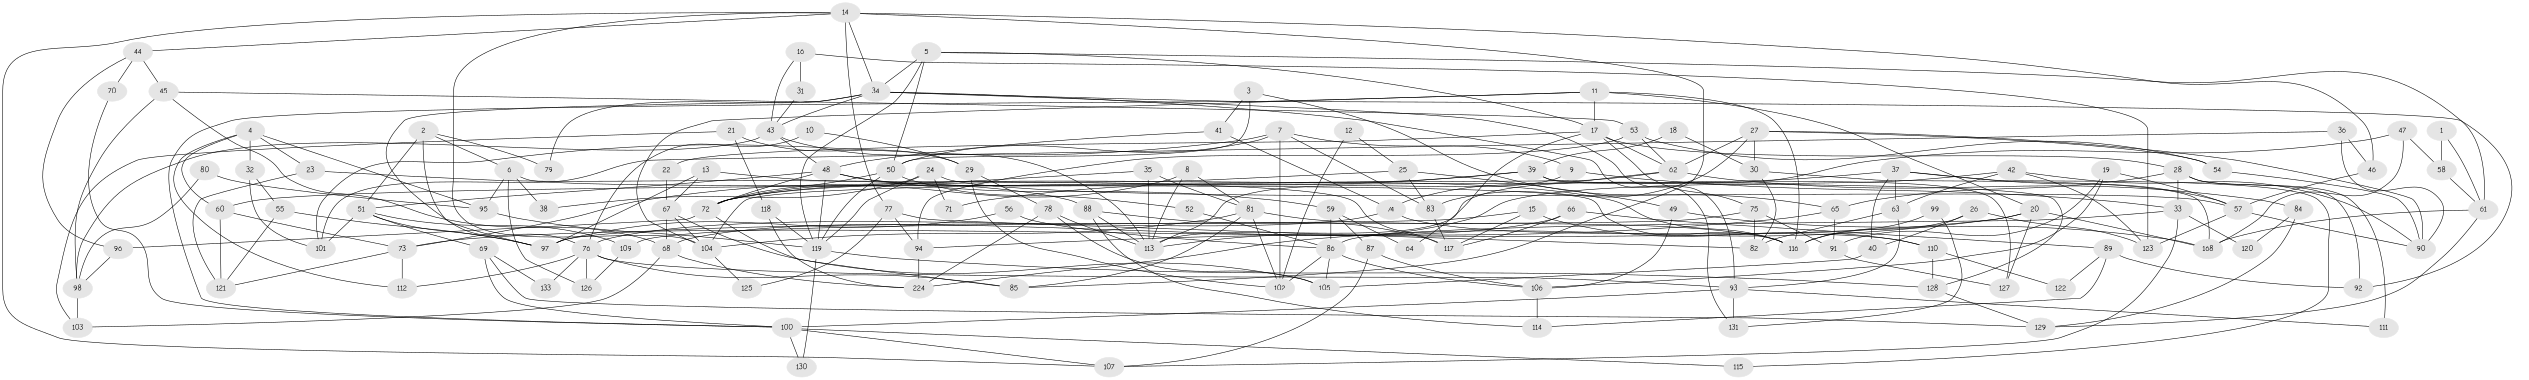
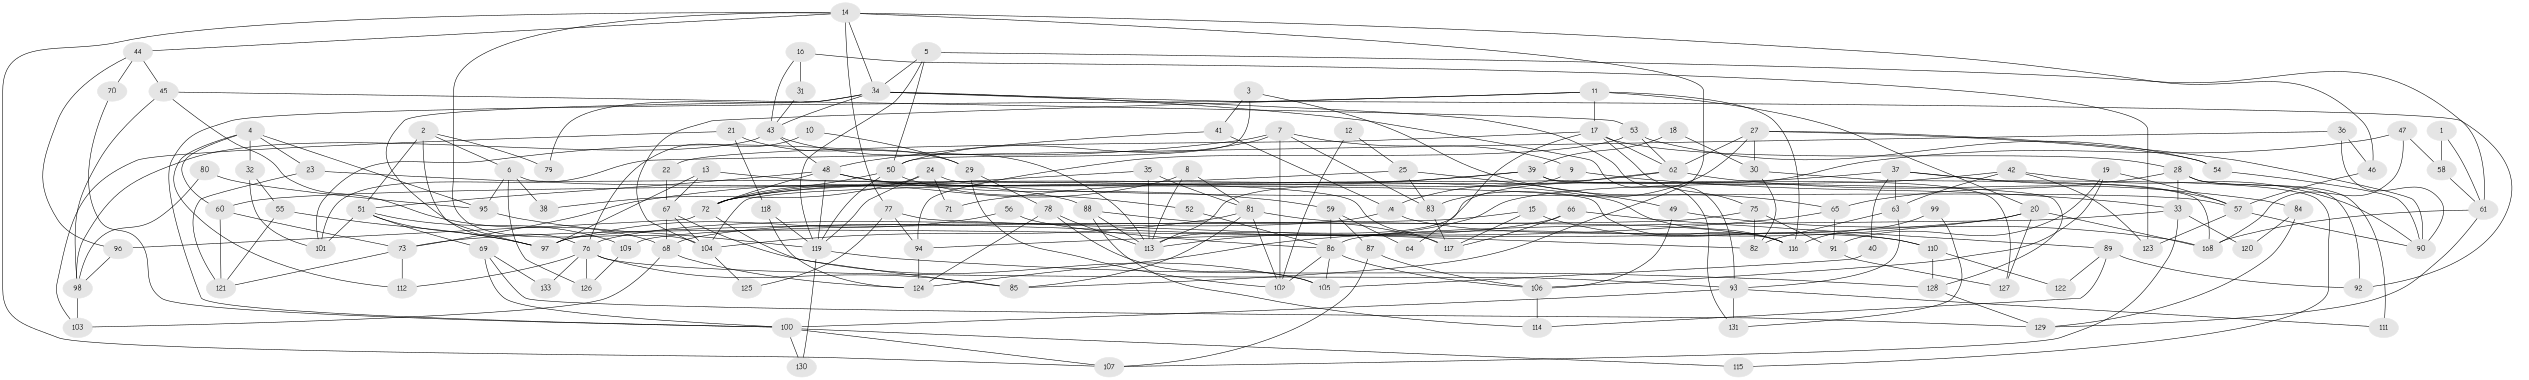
(1281, 70) -> none
(1974, 210) -> none
(919, 288) -> (919, 288)
